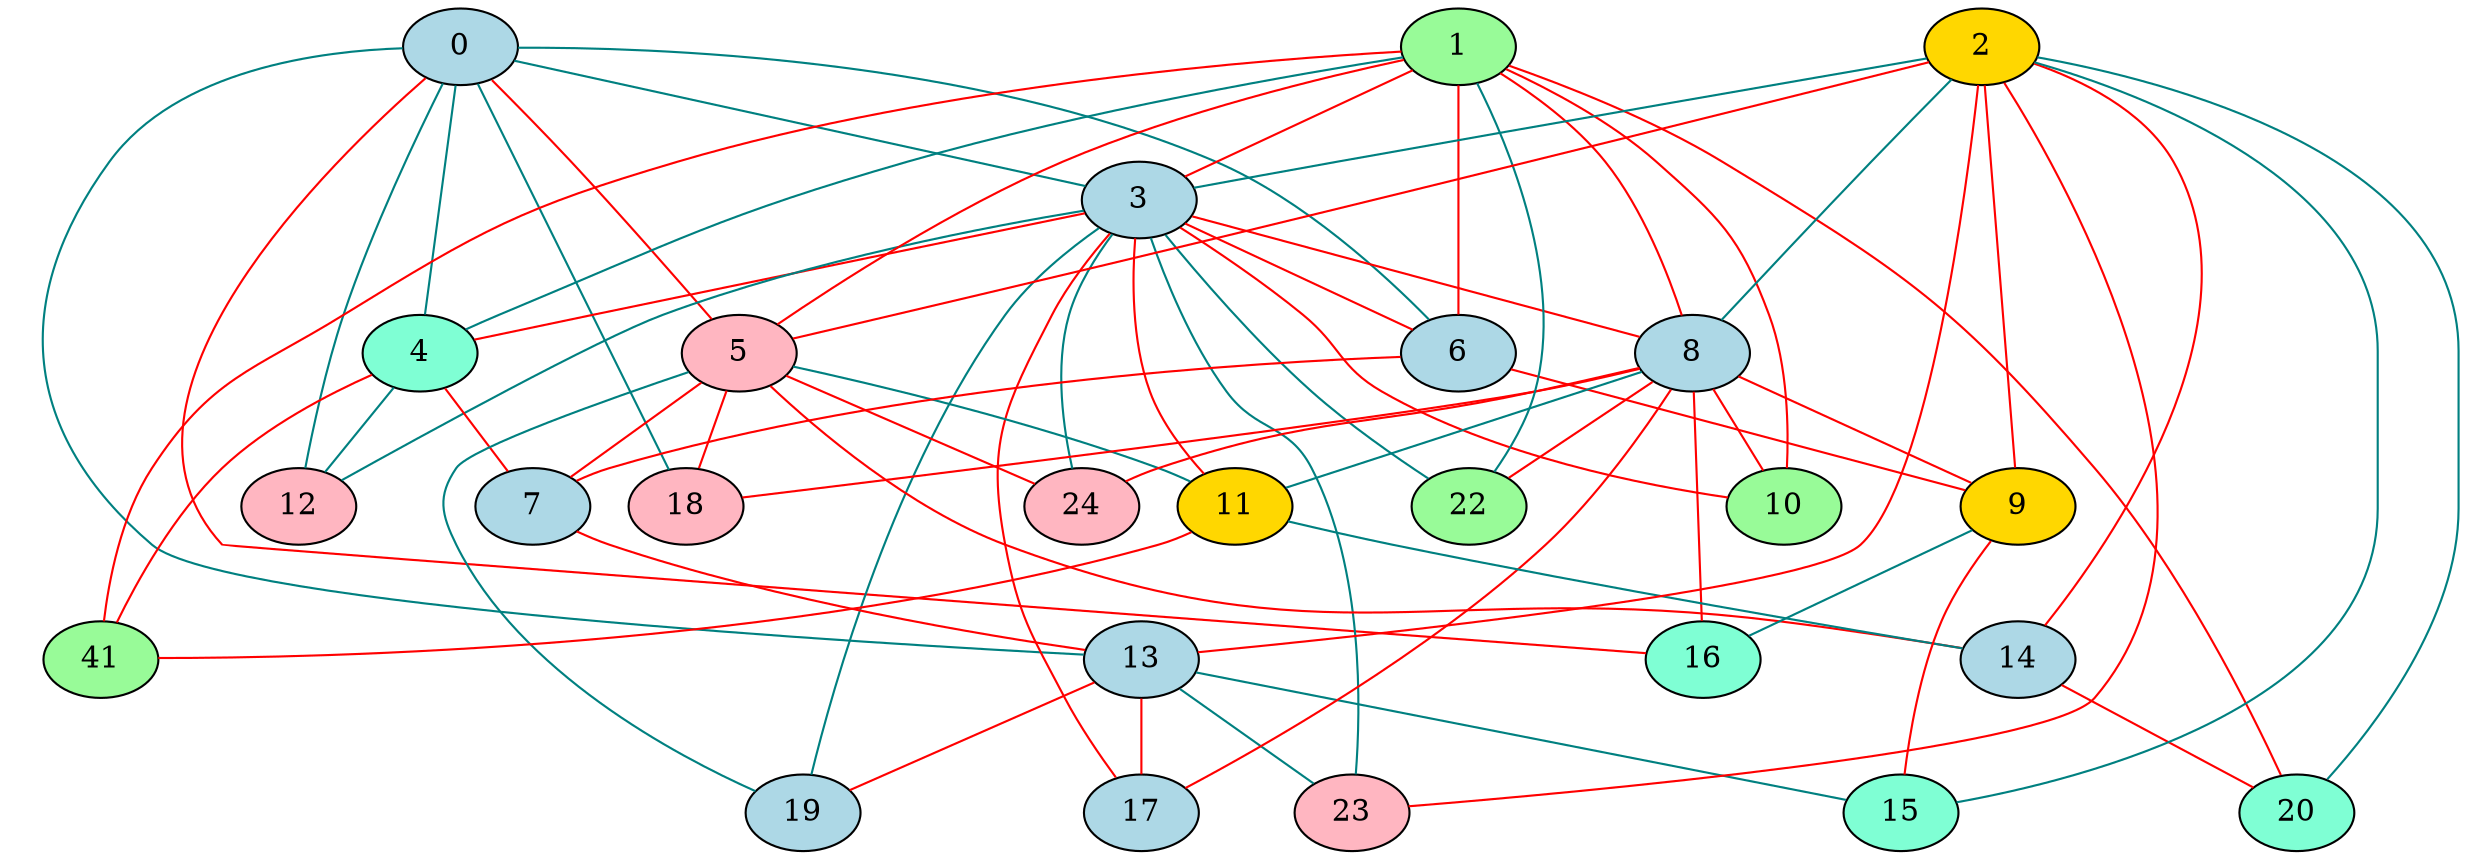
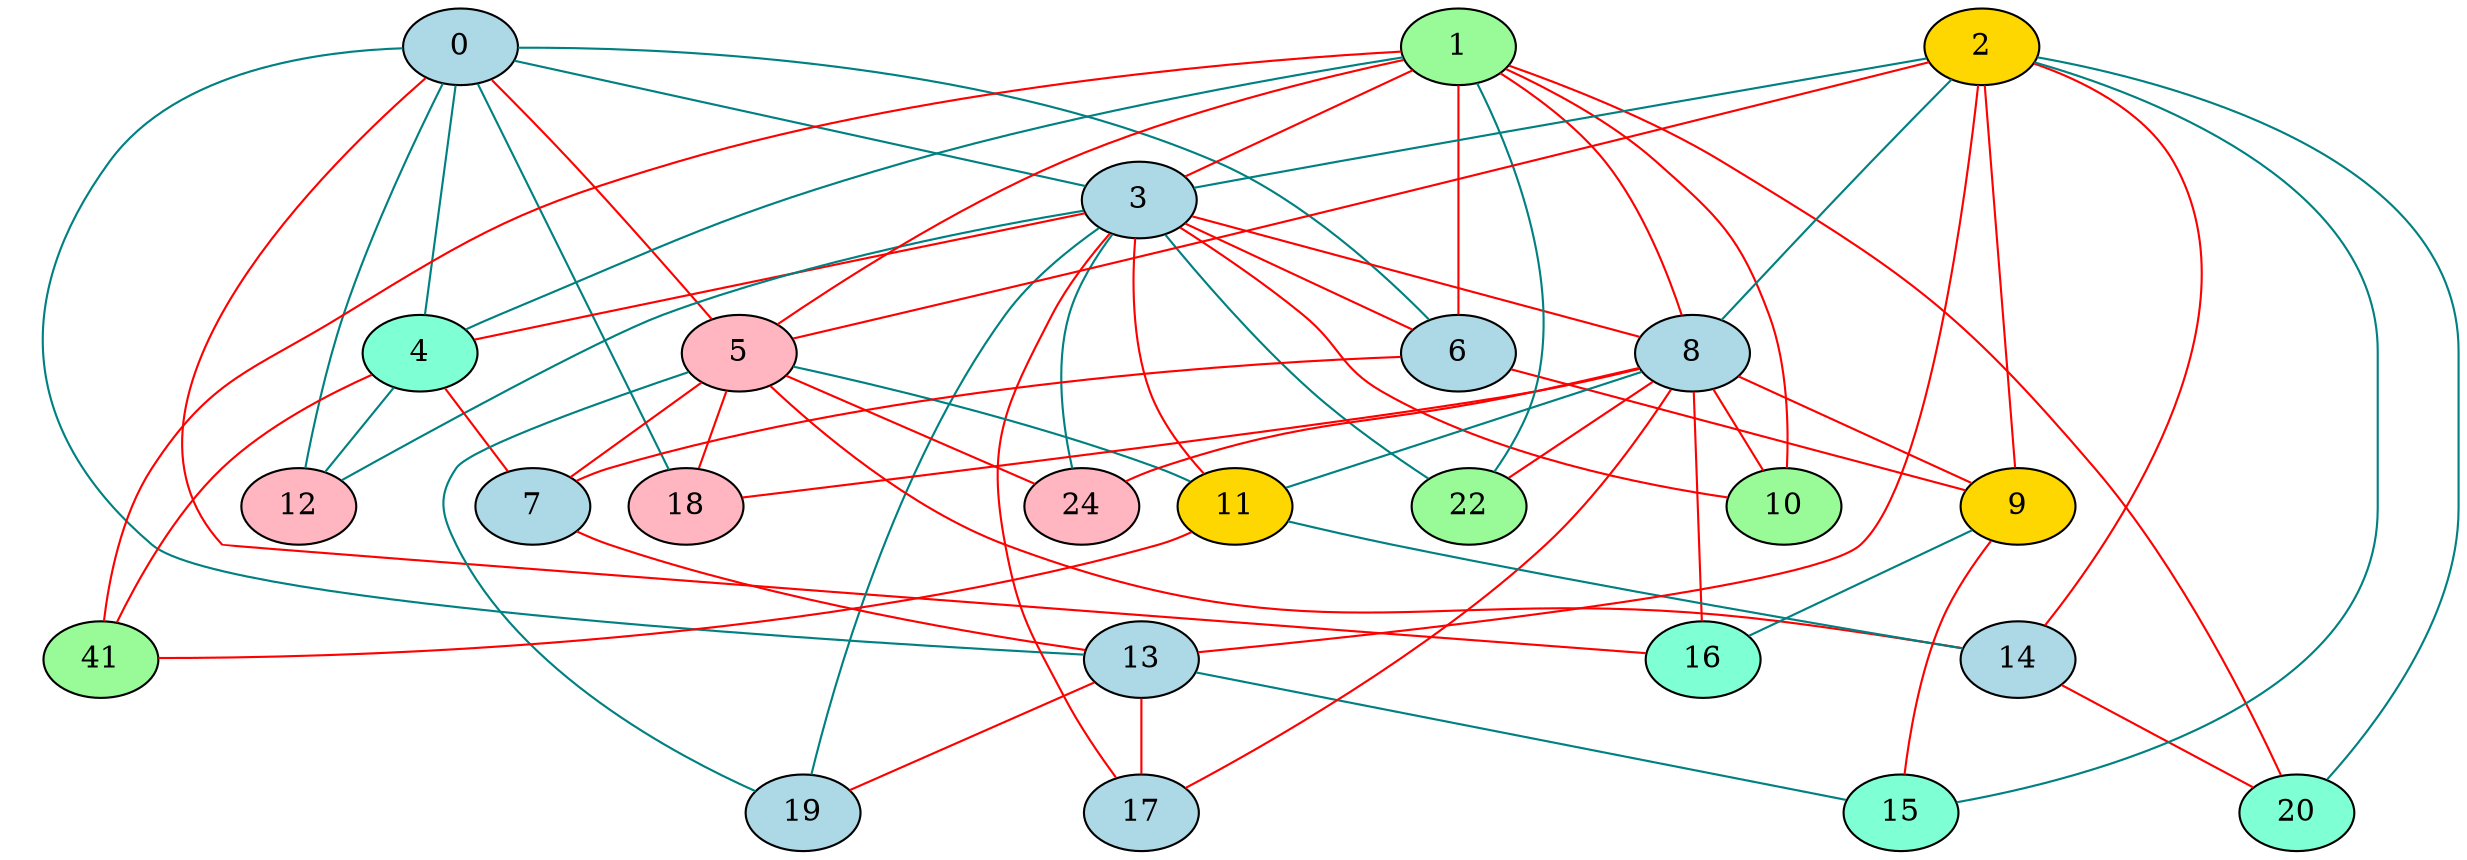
(1352, 813) -> none
